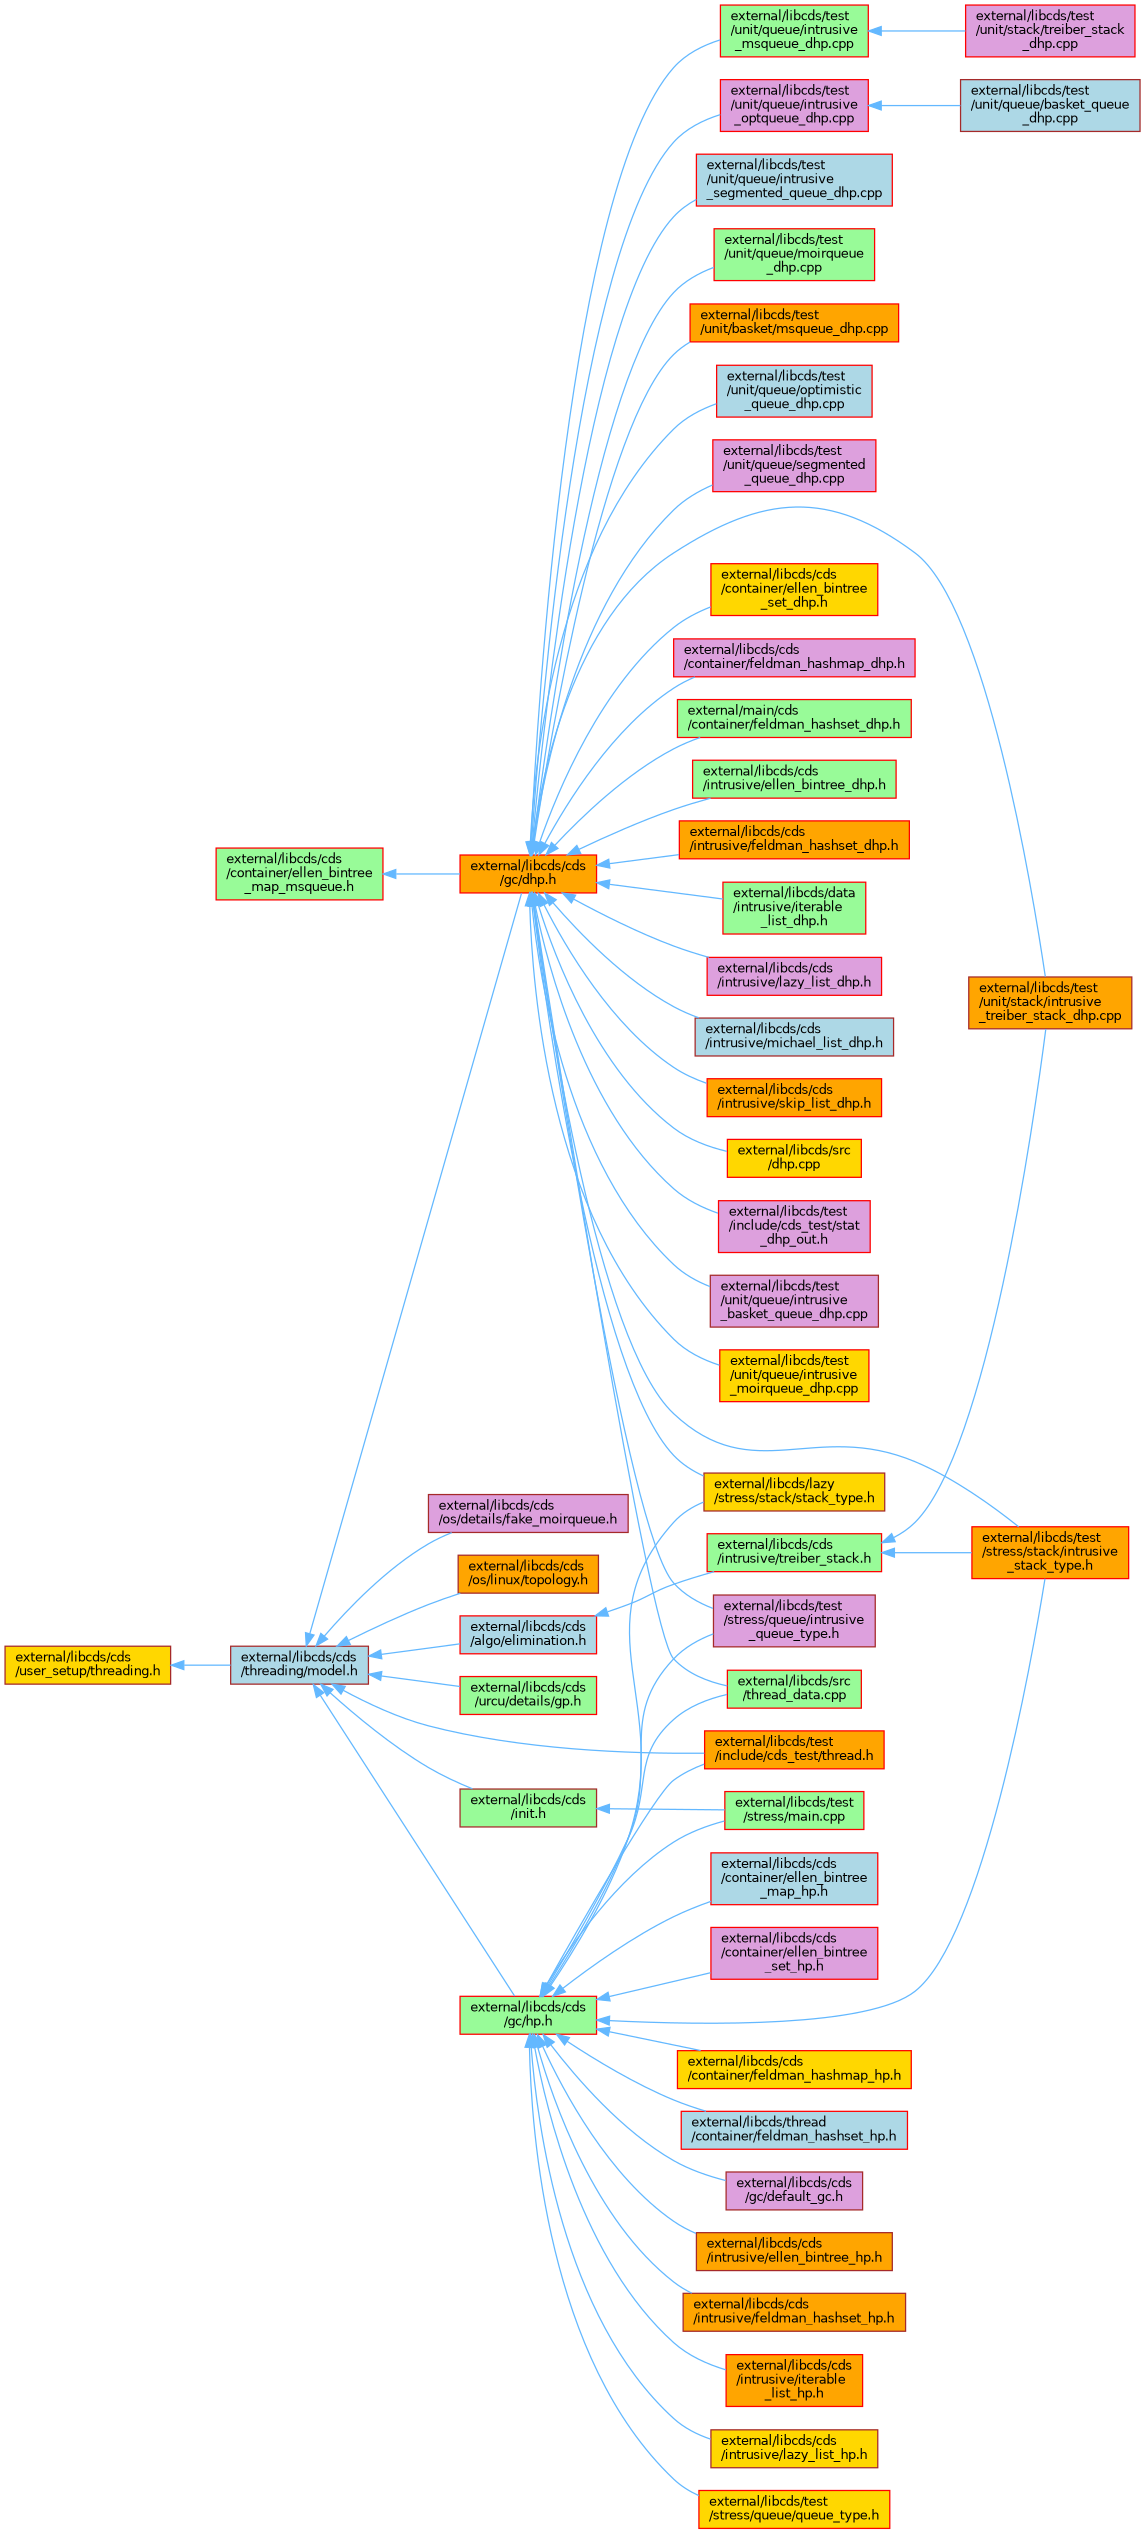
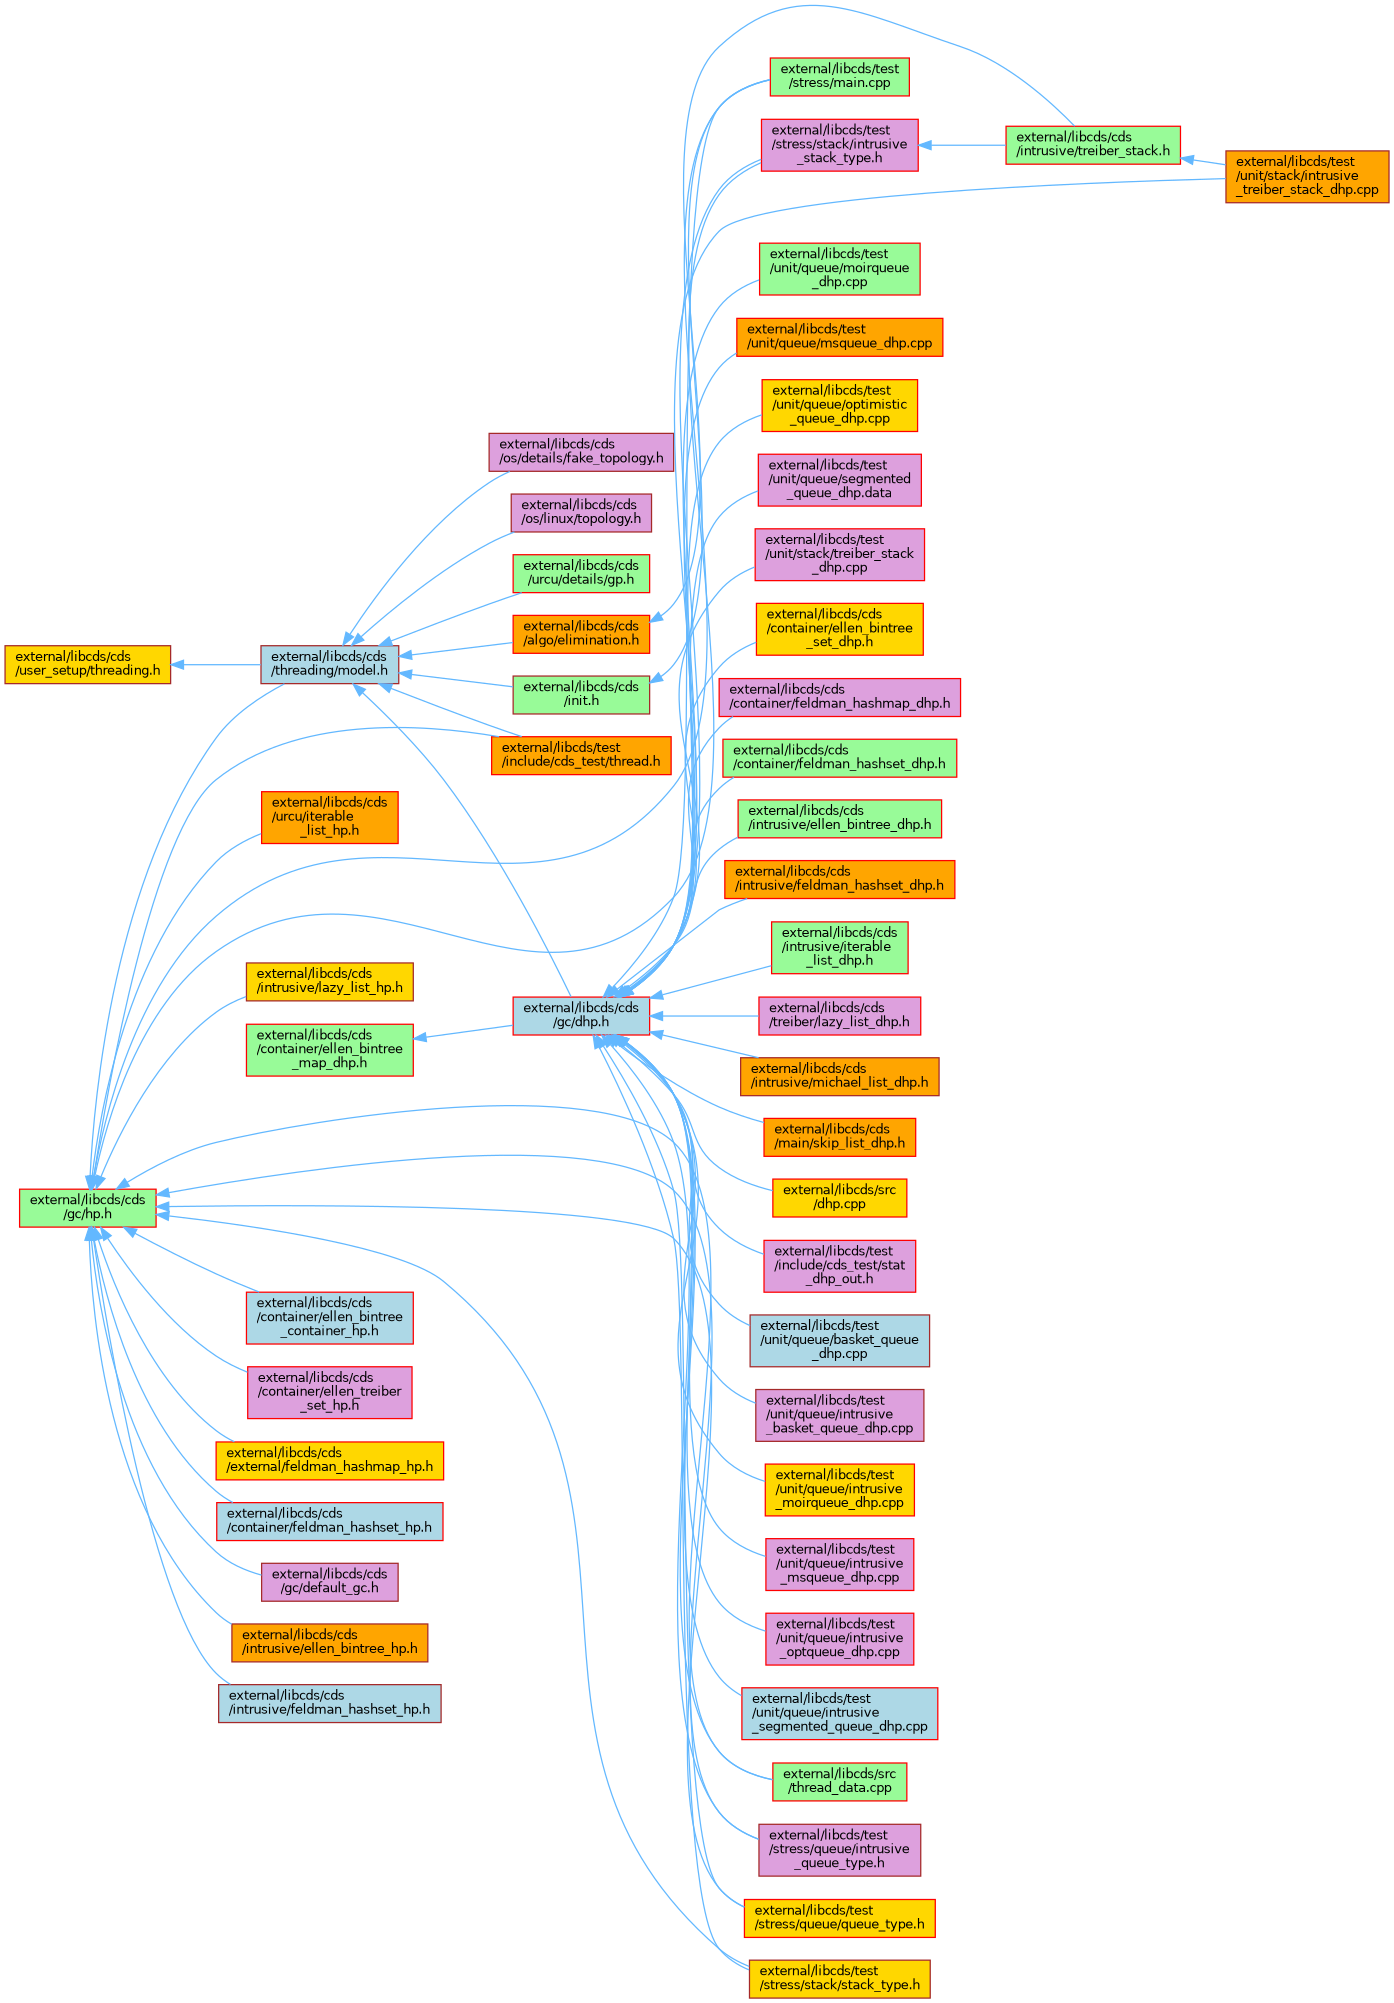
(794, 31) -> (840, 1565)
(923, 31) -> (690, 775)
(921, 106) -> (692, 1185)
(794, 323) -> (840, 337)
(794, 391) -> (840, 406)
(794, 466) -> (840, 480)
none -> (687, 526)
(794, 719) -> (840, 758)
(300, 874) -> (330, 1050)
(528, 874) -> (581, 1016)
(794, 908) -> (840, 948)
(794, 976) -> (840, 1016)
(794, 1037) -> (840, 1077)
(794, 1098) -> (840, 1137)
none -> (685, 1476)
(794, 1492) -> (840, 1979)
(528, 1514) -> (581, 452)
(933, 1553) -> (969, 145)
(1050, 1553) -> (840, 145)
(528, 1574) -> (581, 513)
(528, 1635) -> (581, 634)
(417, 1846) -> (136, 906)
(794, 1879) -> (330, 1318)
(794, 1953) -> (330, 1393)
(794, 2070) -> (330, 1461)
(794, 2130) -> (330, 1522)
(794, 2312) -> (330, 1704)
(794, 2381) -> (330, 818)
